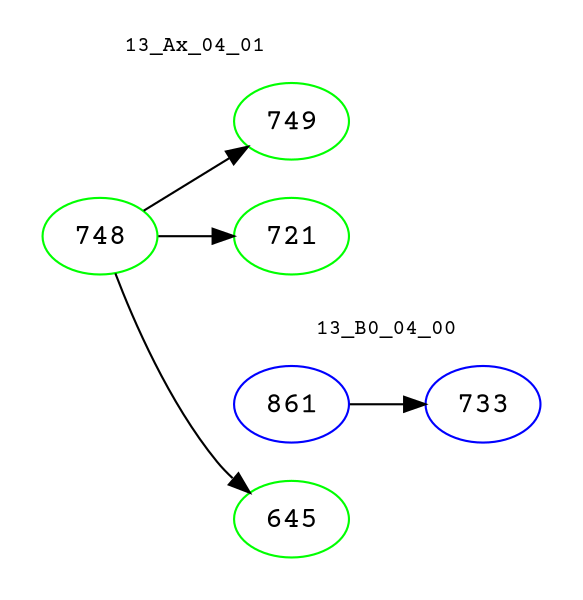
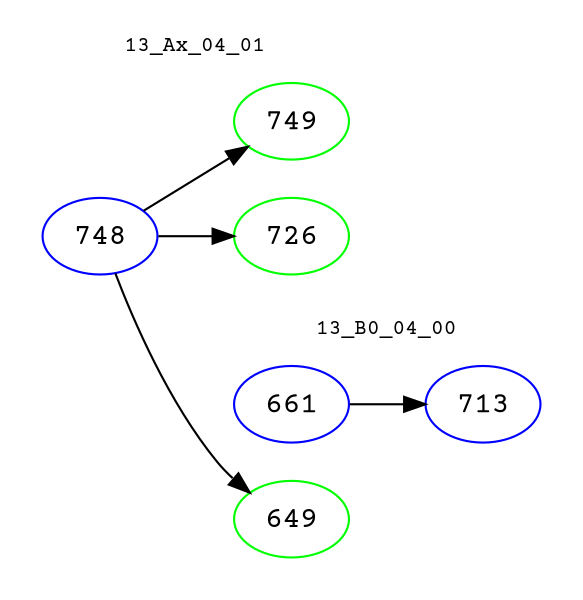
(100, 236) -> (100, 236)
(292, 236) -> (292, 236)
(292, 404) -> (292, 404)
(483, 404) -> (483, 404)
(292, 519) -> (292, 519)
